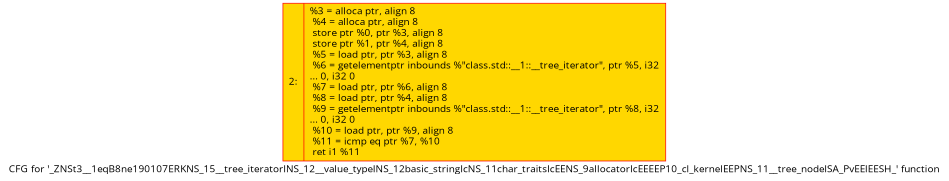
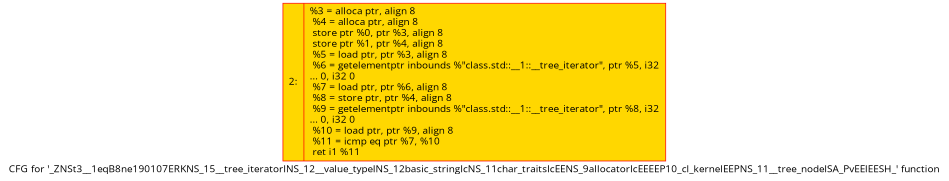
(379, 98) -> (381, 98)
